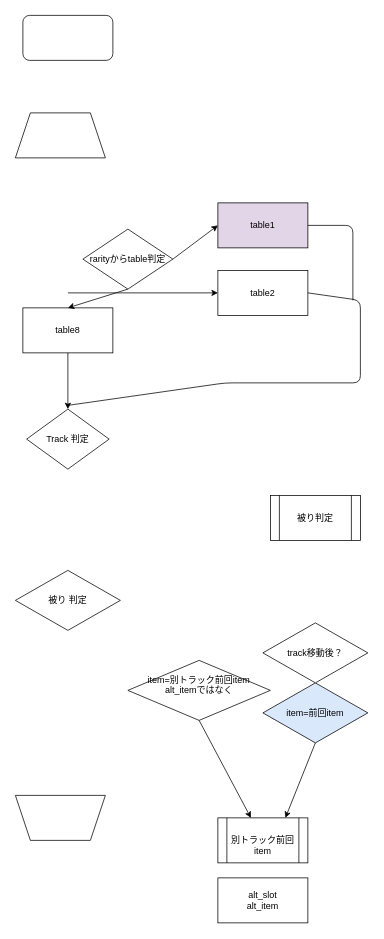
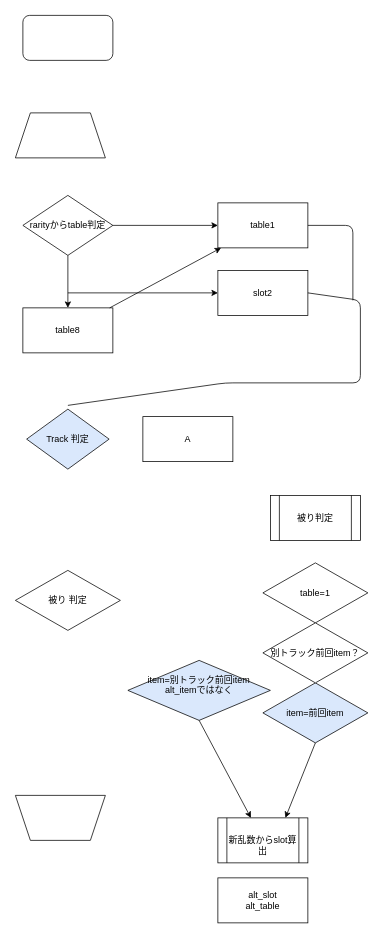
(263, 225) -> (263, 225)
(128, 259) -> (68, 225)
(263, 293) -> (263, 293)
(68, 402) -> (163, 279)
(68, 439) -> (68, 439)
none -> (188, 439)
none -> (315, 593)
(315, 653) -> (315, 653)
(199, 690) -> (199, 690)
(263, 840) -> (263, 840)
(263, 900) -> (263, 900)
